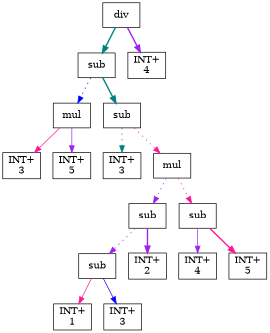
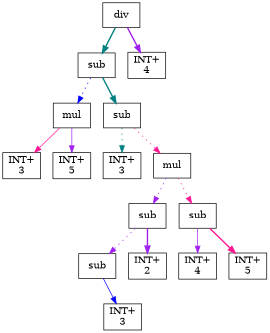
(73, 317) -> none
